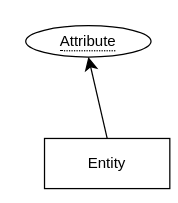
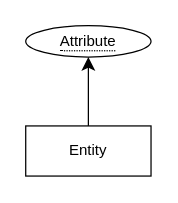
(107, 163) -> (88, 151)
